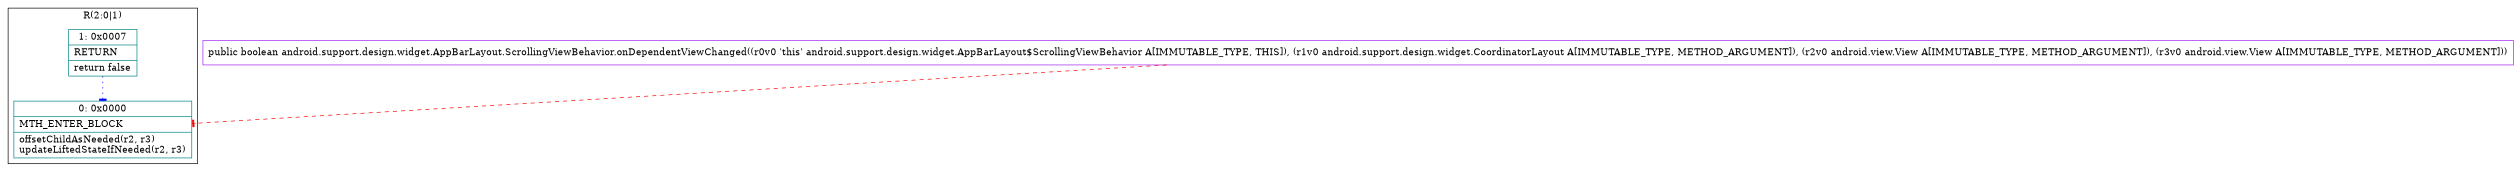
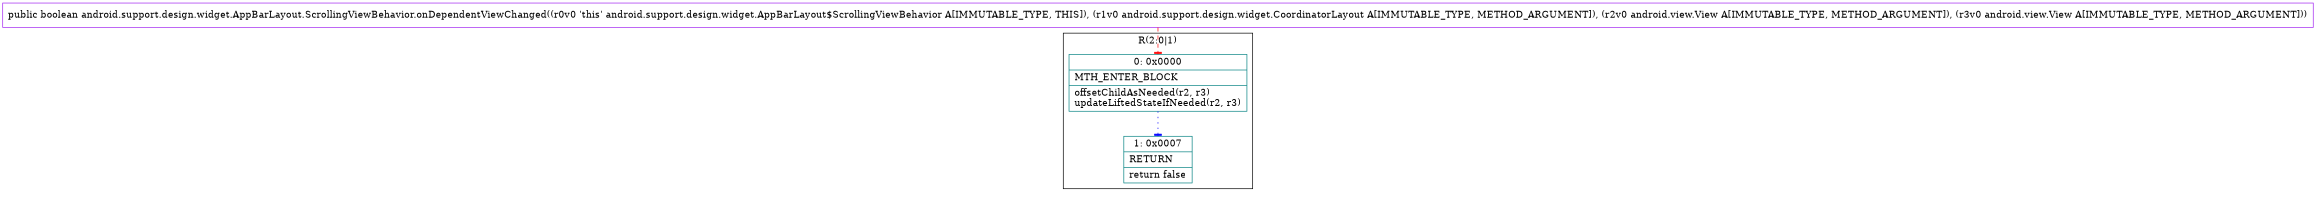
(103, 87) -> (1158, 122)
